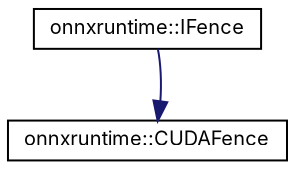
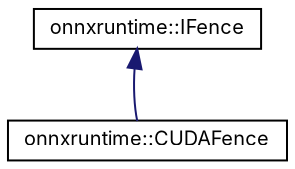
(161, 75) -> (134, 95)
